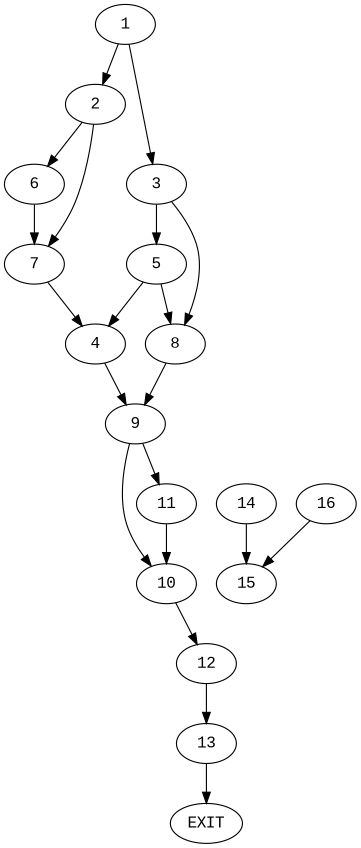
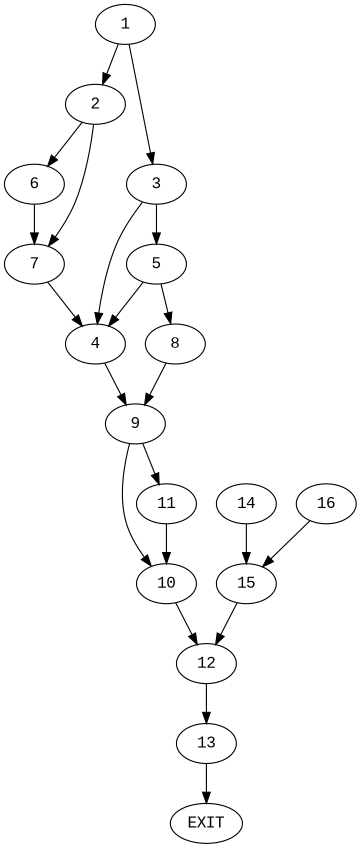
(199, 255) -> (113, 254)
none -> (229, 619)
